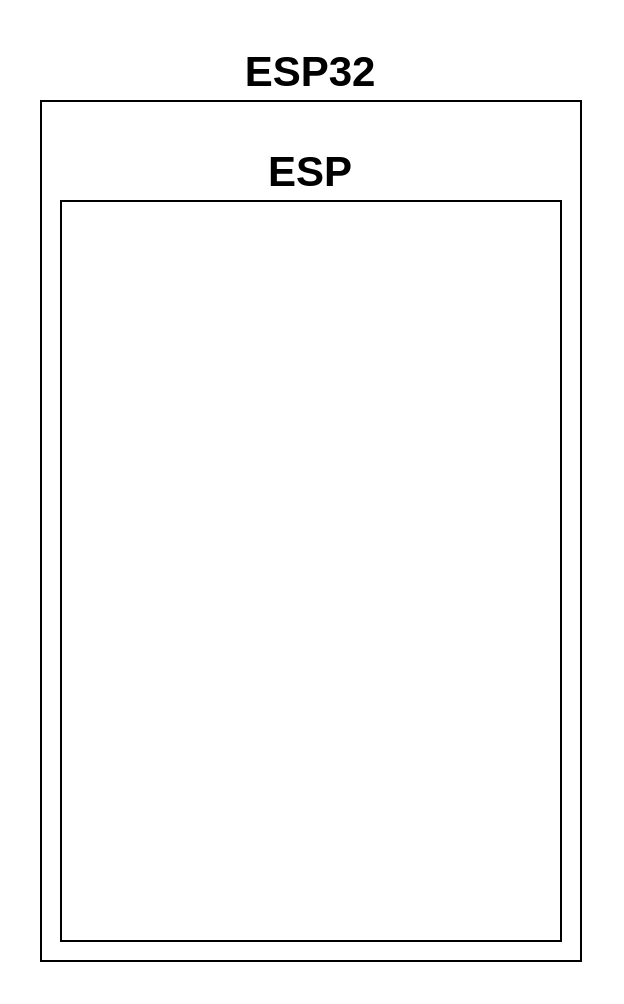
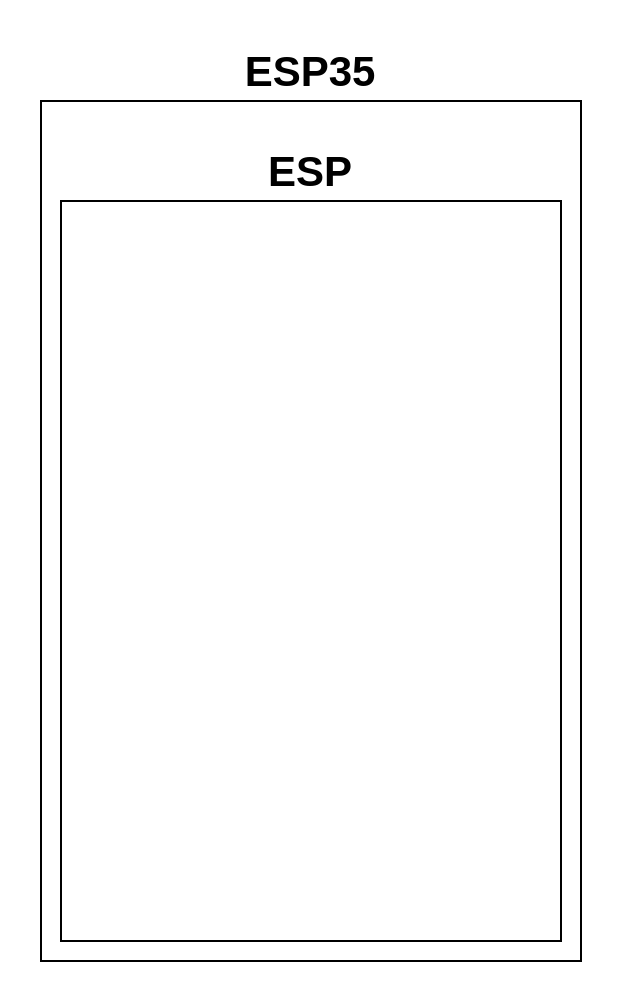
(311, 71) -> (311, 71)
